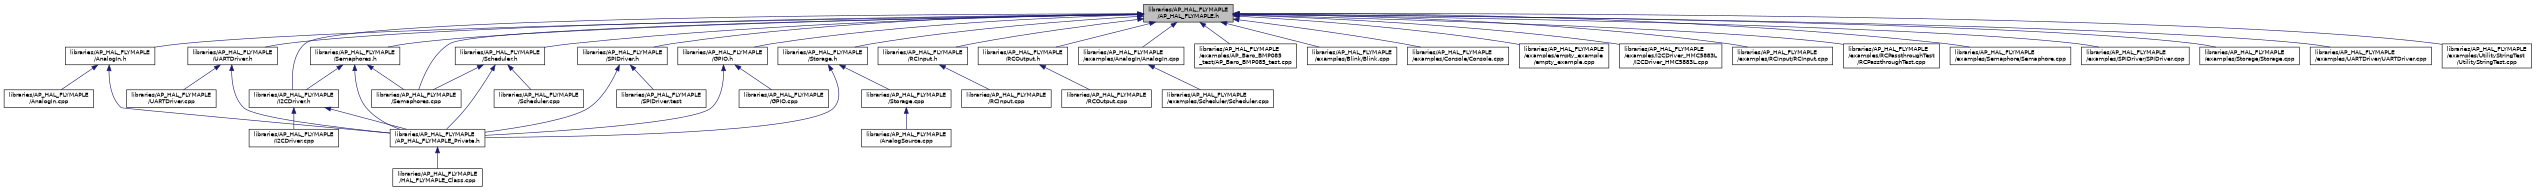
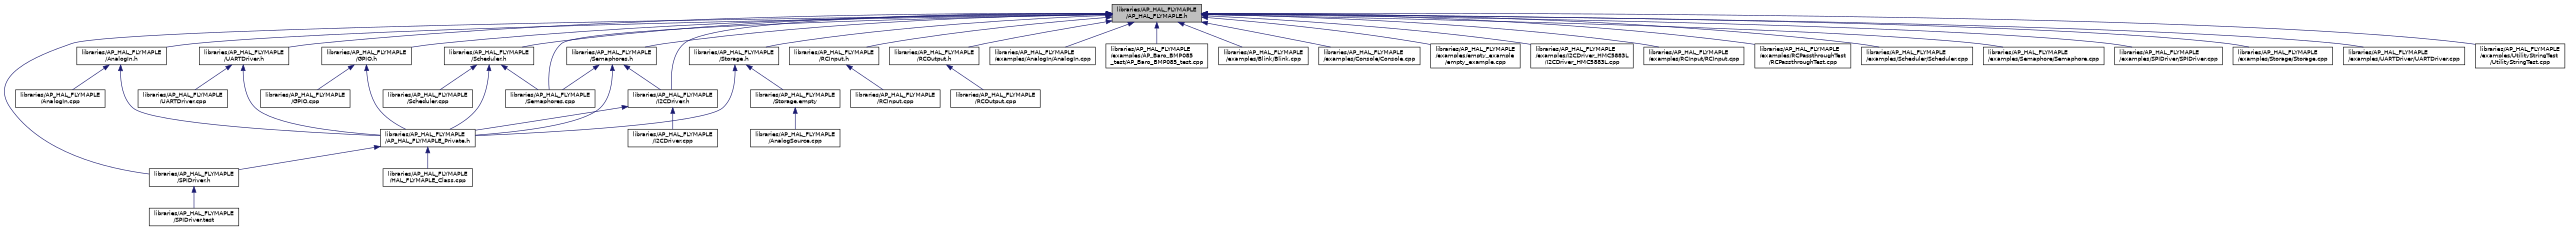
(1177, 79) -> (1544, 20)
(906, 99) -> (795, 99)
(561, 118) -> (307, 159)
